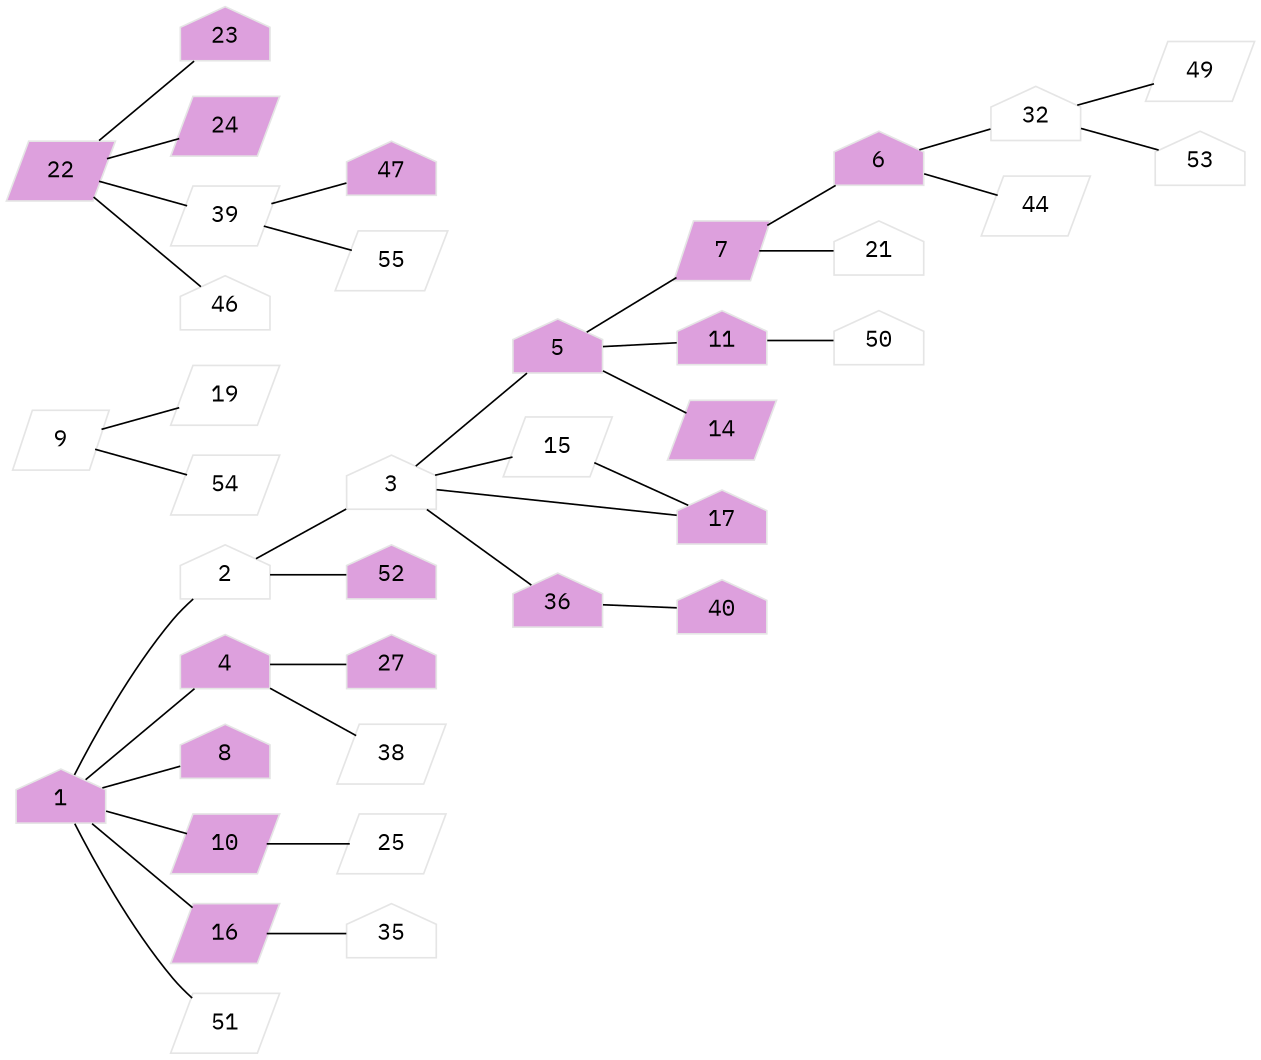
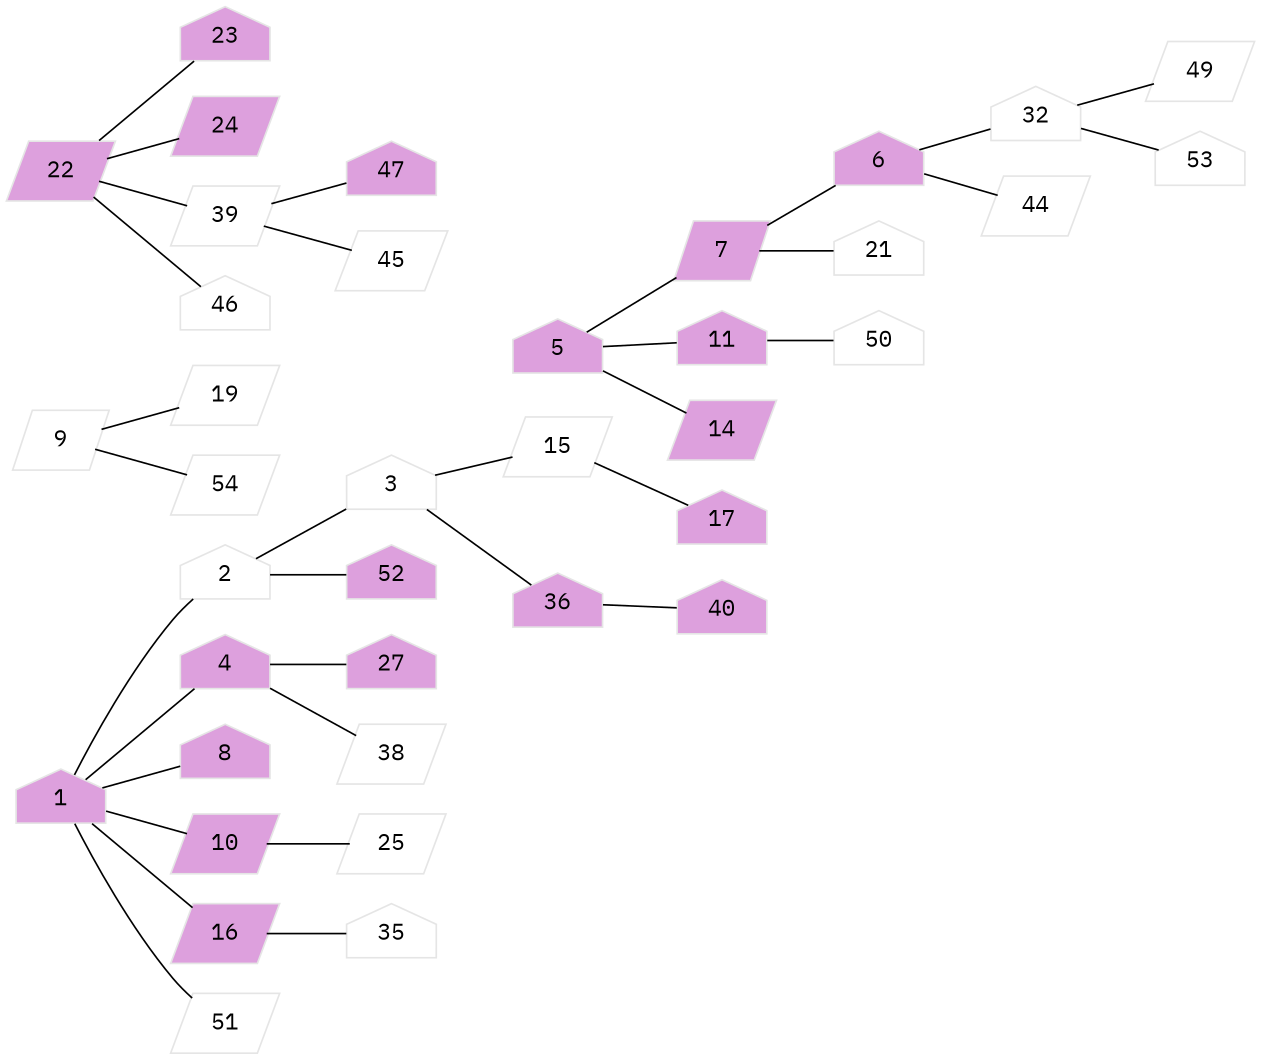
(391, 261) -> (391, 261)
(471, 420) -> none
(557, 502) -> none
